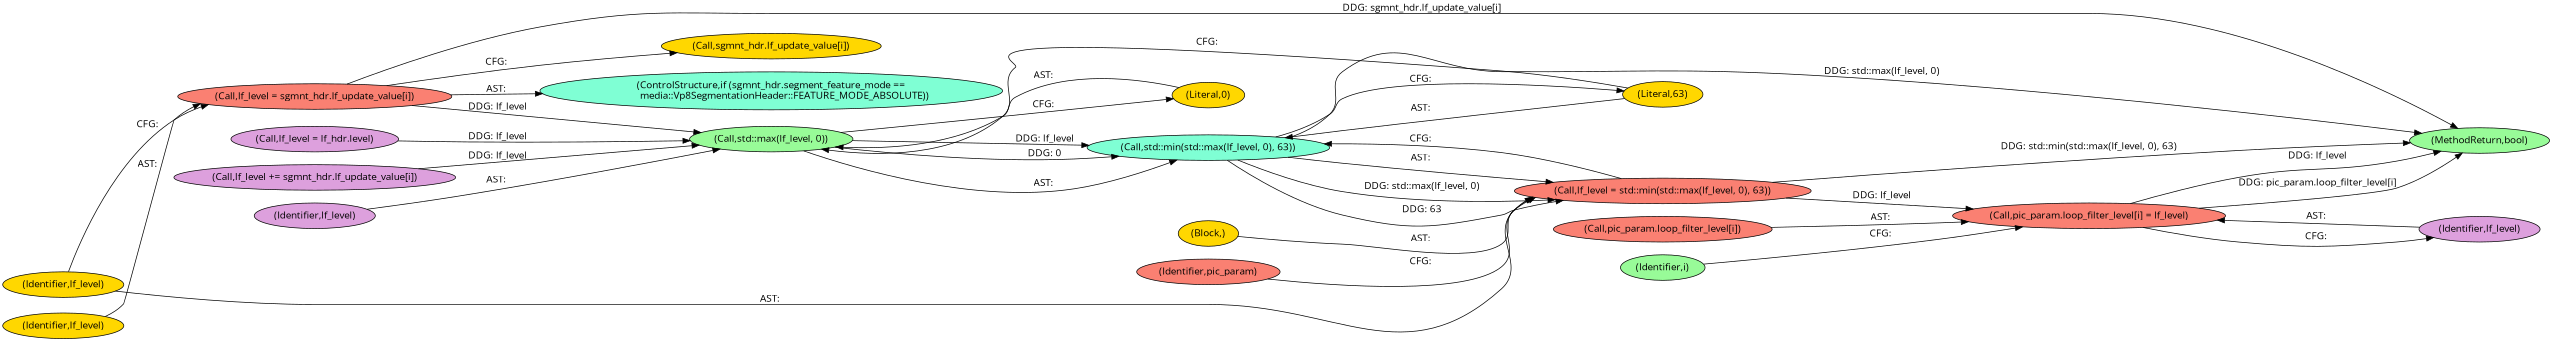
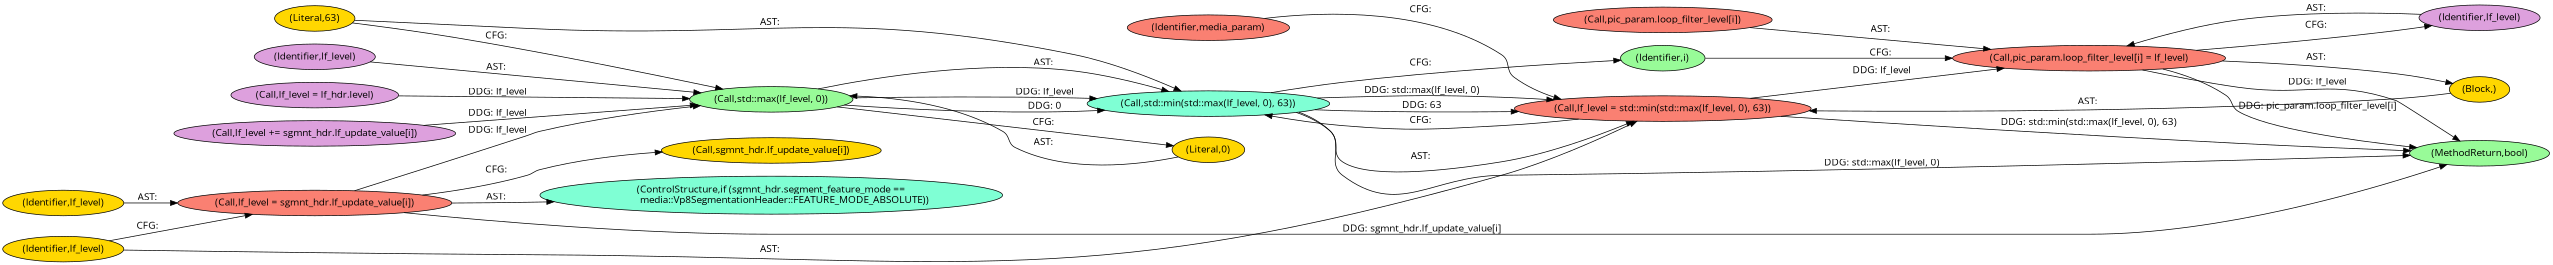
none -> (2335, 68)
(1439, 84) -> (1442, 72)
(1208, 272) -> (1208, 28)
